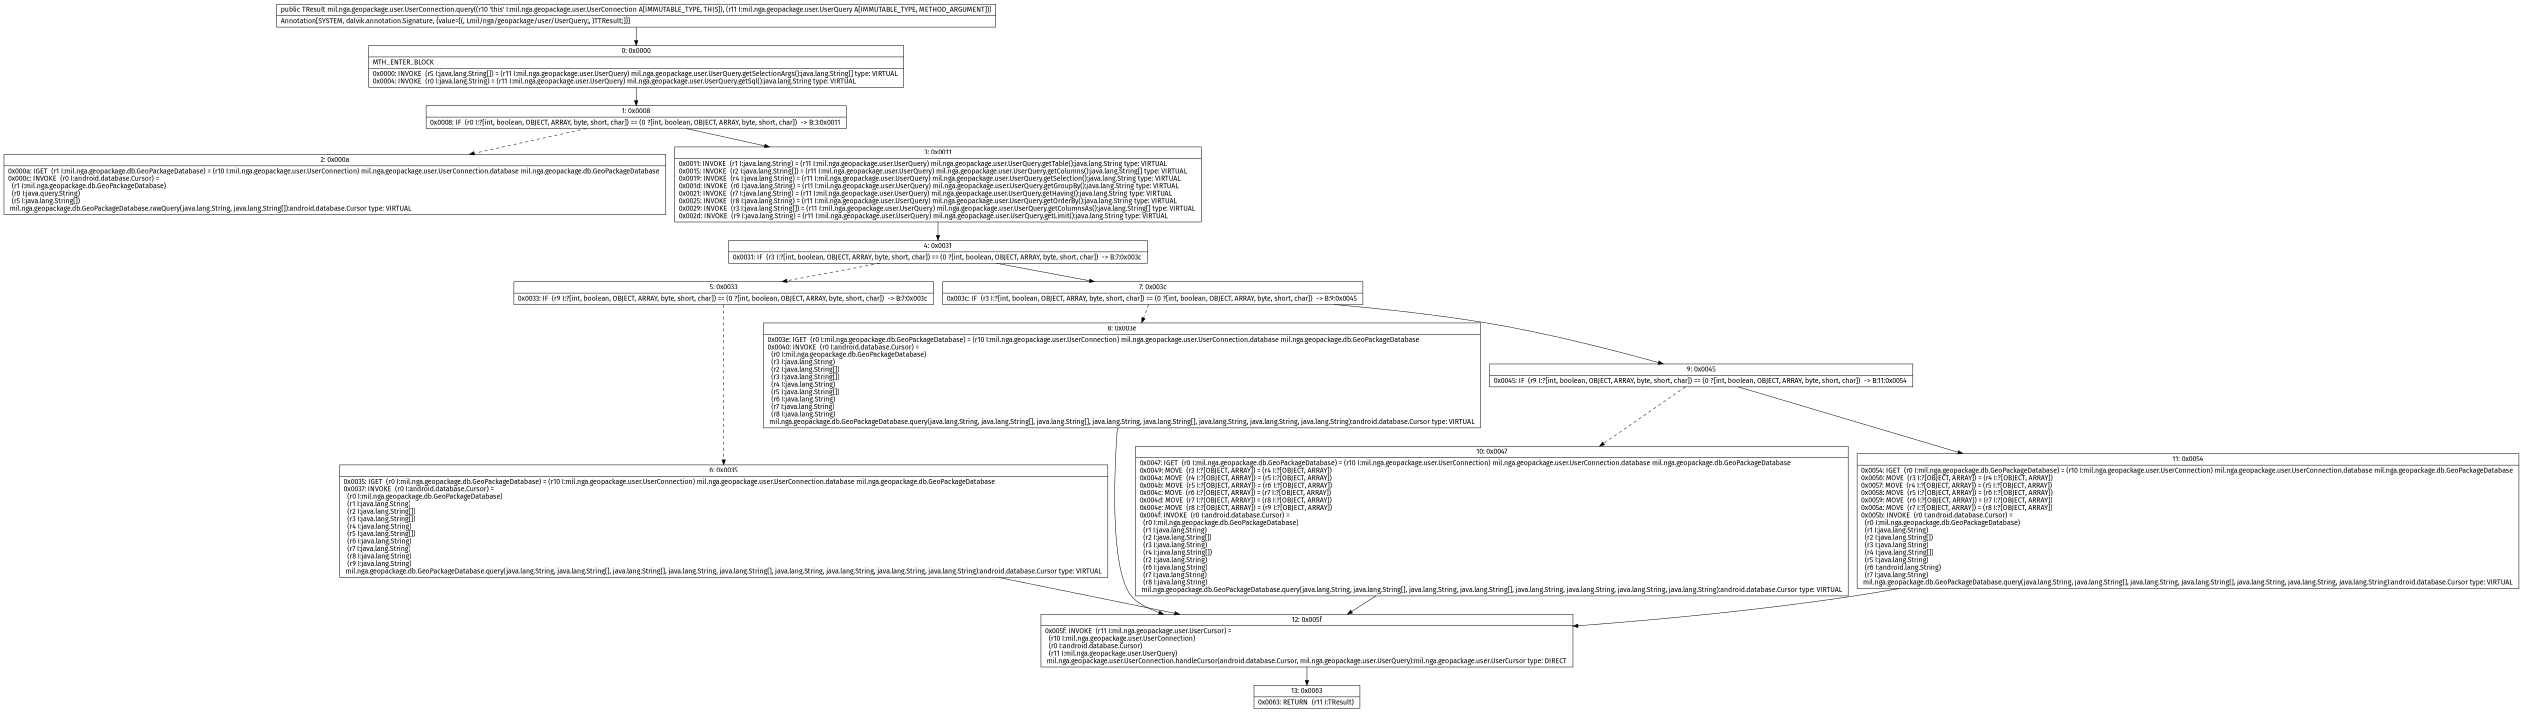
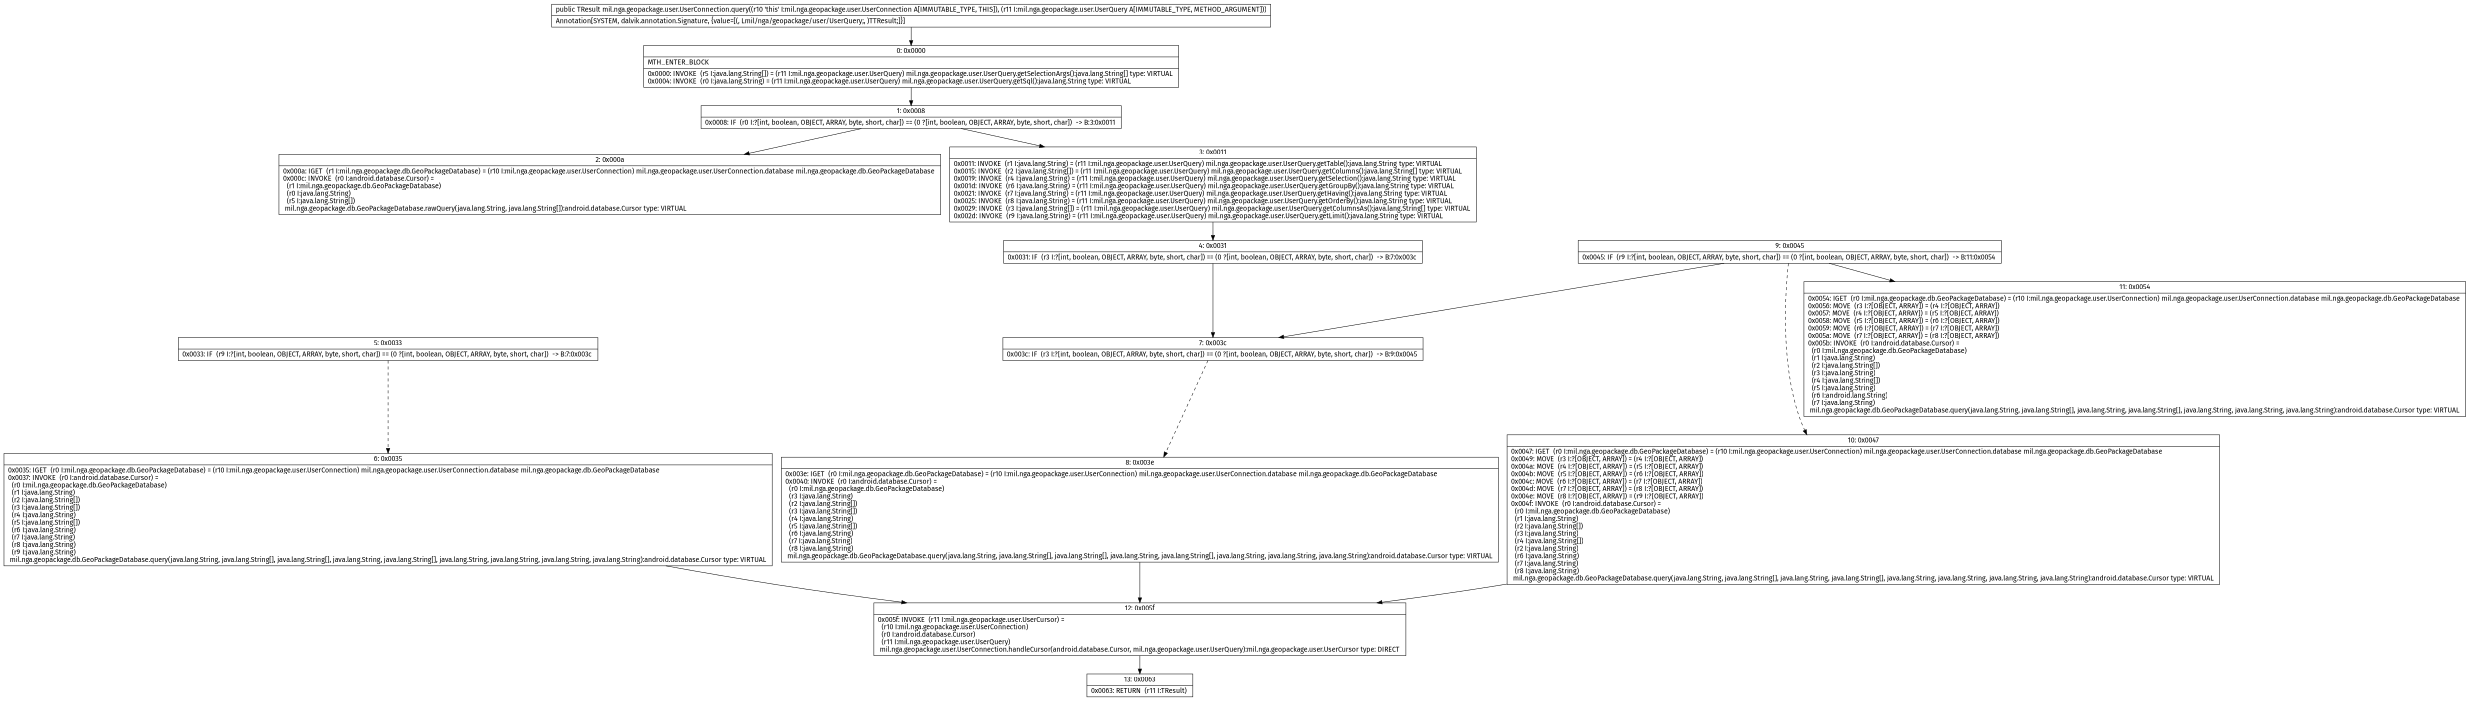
(530, 141) -> (805, 141)
(44, 194) -> (317, 194)
(833, 272) -> none
(1498, 325) -> (1504, 300)
(1739, 611) -> none
